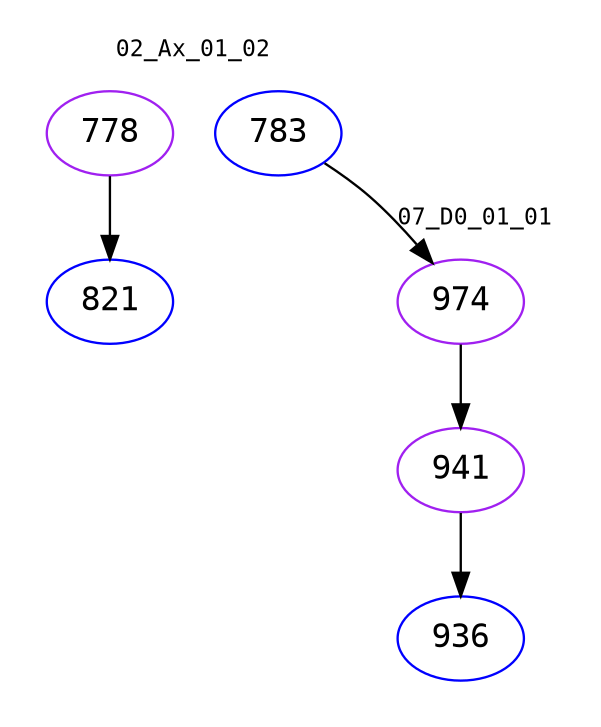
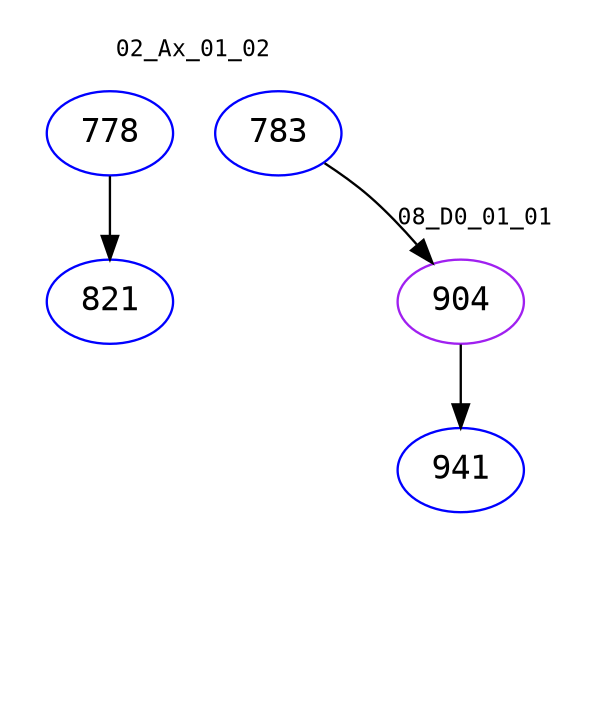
(110, 133) -> (110, 133)
(476, 219) -> (476, 219)
(461, 302) -> (461, 302)
(461, 470) -> (461, 470)
(461, 639) -> none
